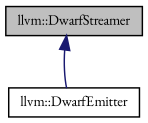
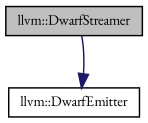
(64, 69) -> (84, 55)
